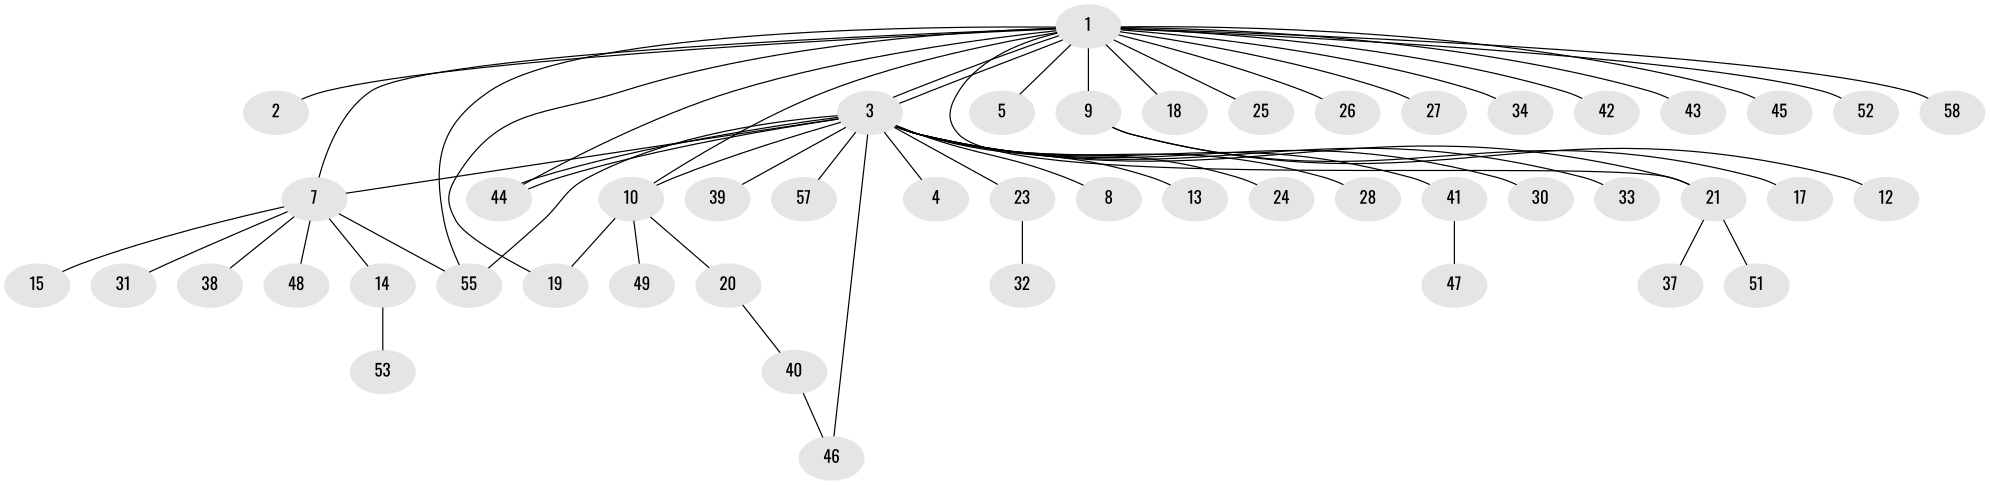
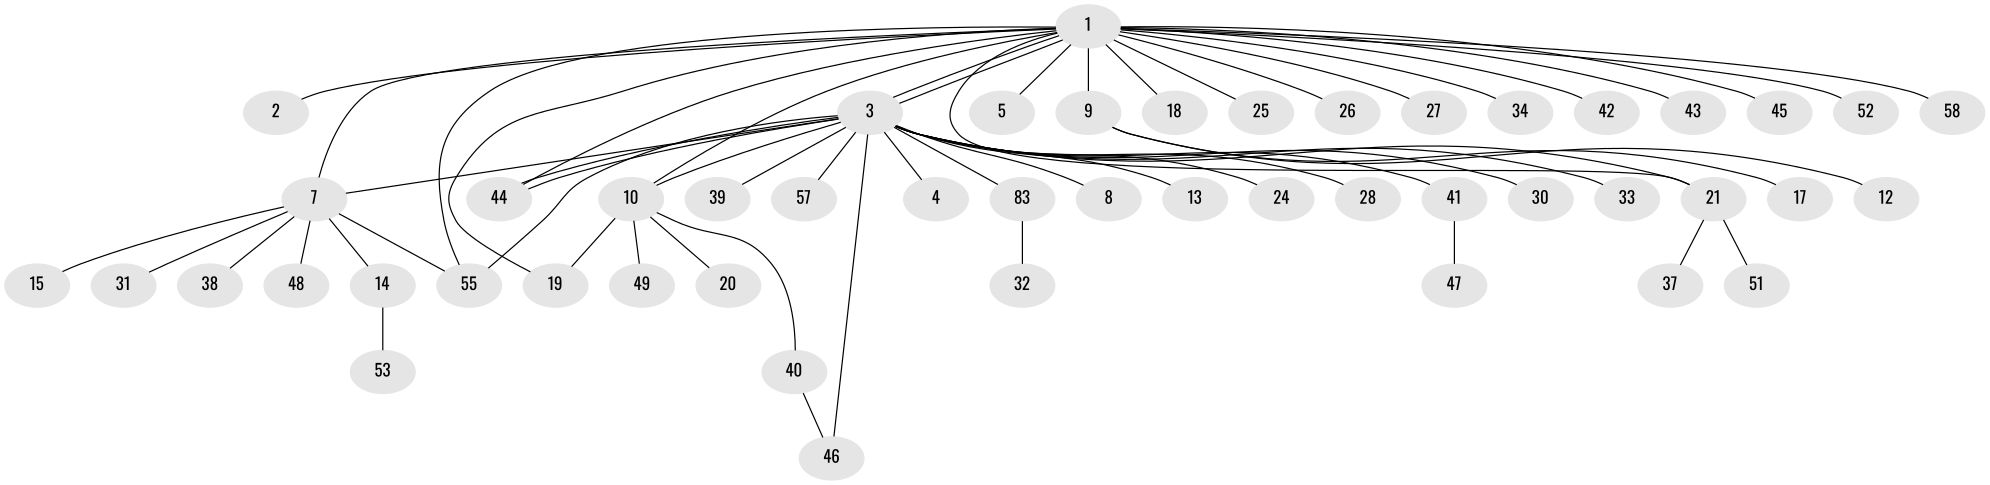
(1022, 199) -> (1022, 199)
(761, 329) -> (759, 251)
